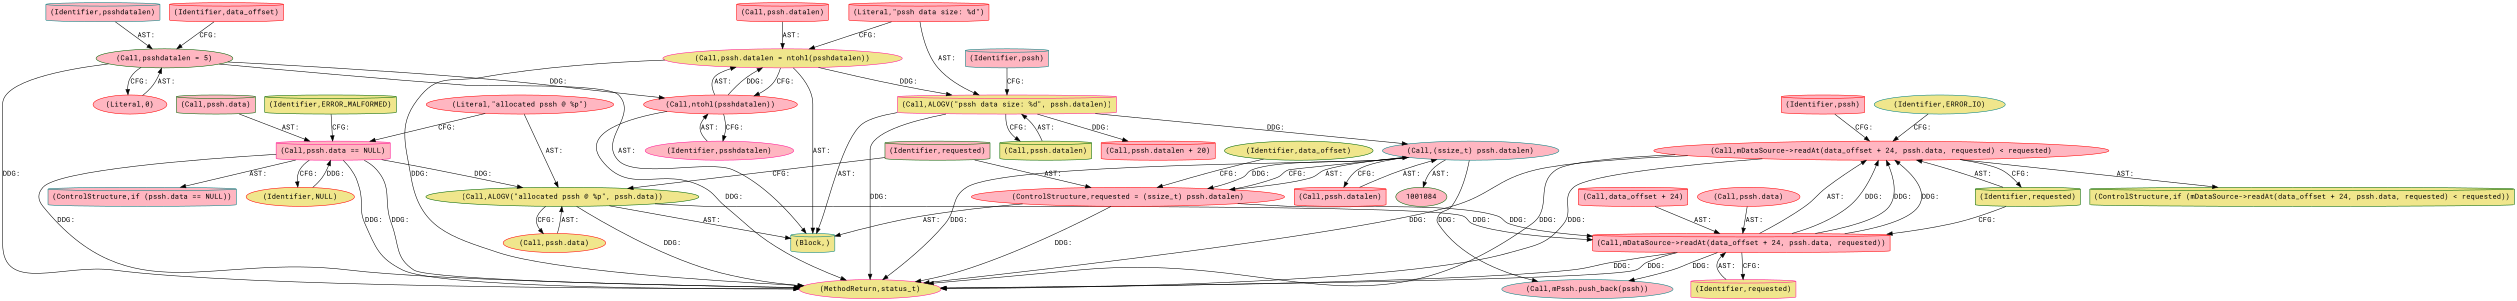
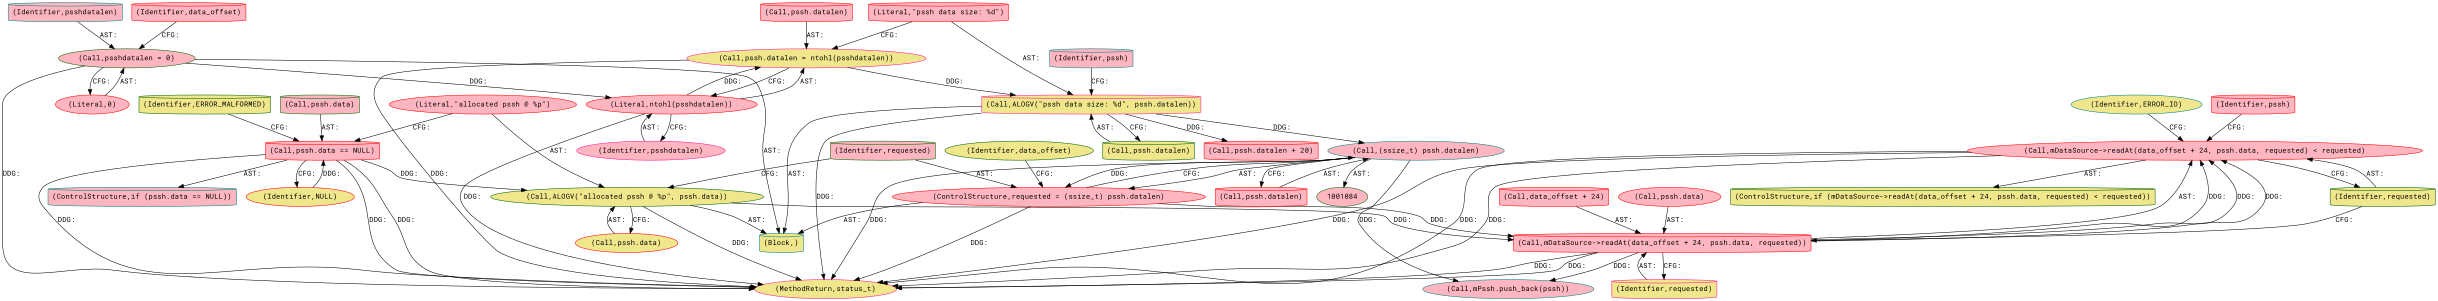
(164, 58) -> (127, 58)
(720, 105) -> (672, 105)
(813, 145) -> none
(333, 151) -> (323, 151)
